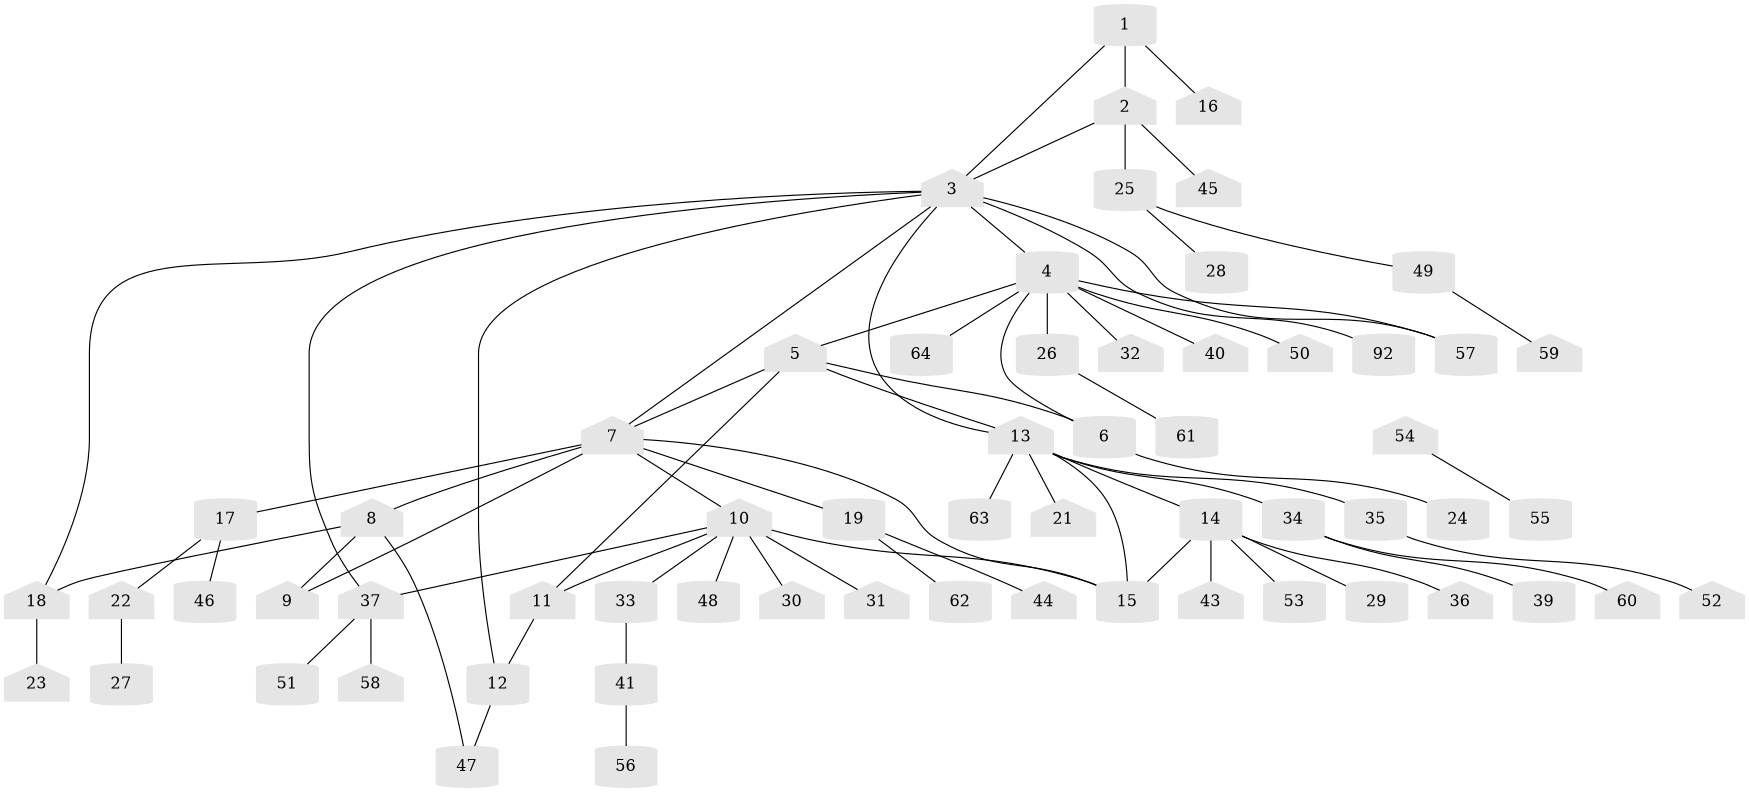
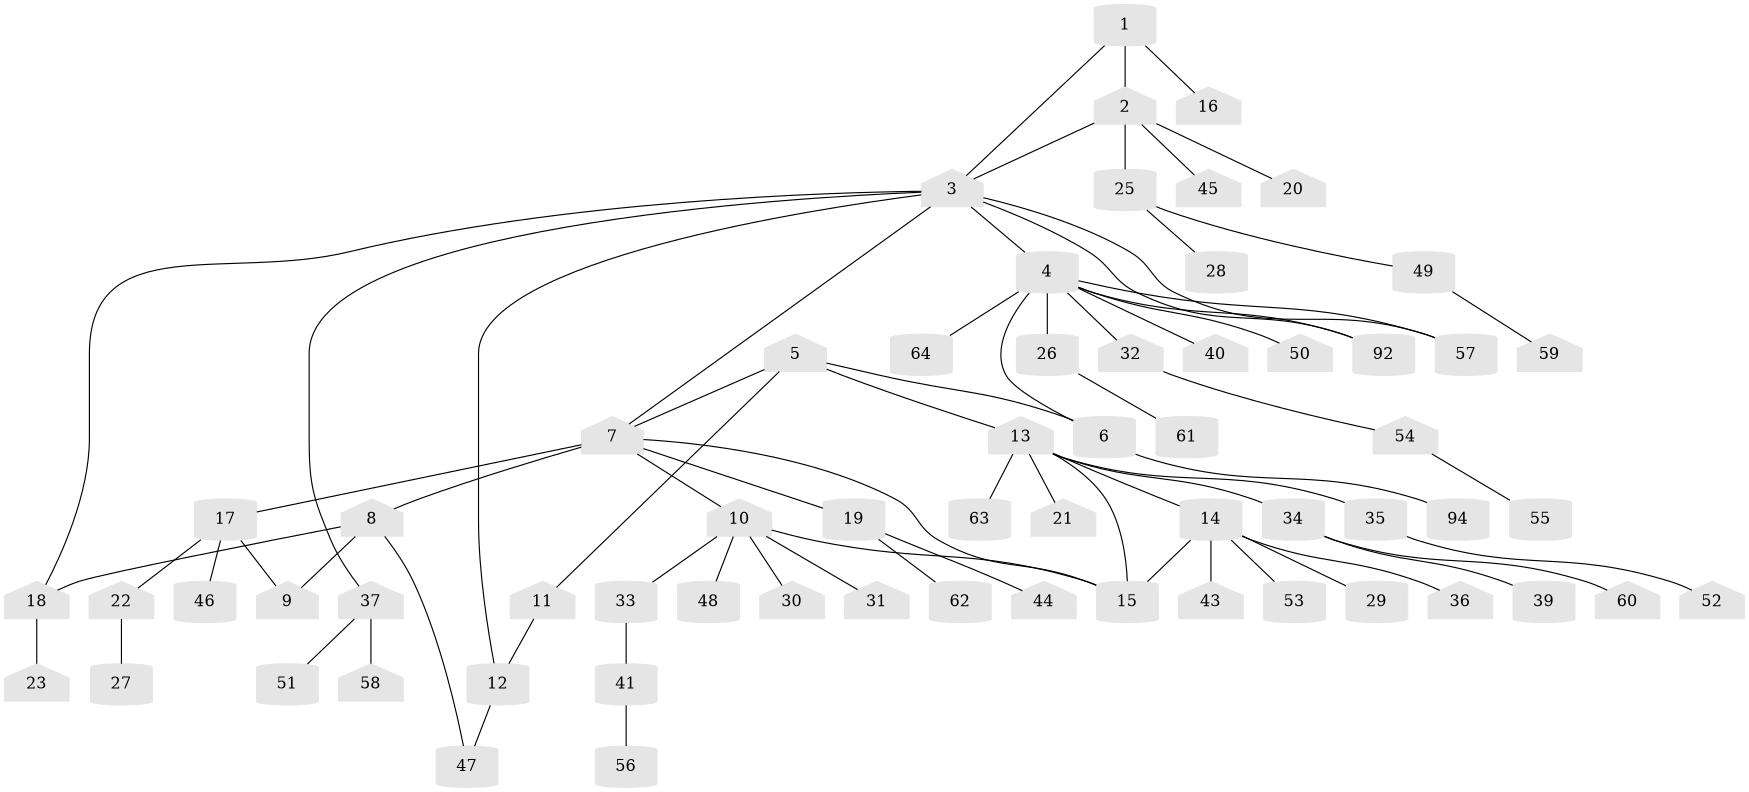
none -> (1293, 190)
(918, 315) -> (1216, 312)
(870, 345) -> none
none -> (1268, 404)
(1458, 520) -> (1458, 520)
(446, 524) -> (258, 563)
(554, 561) -> none
(635, 561) -> none
